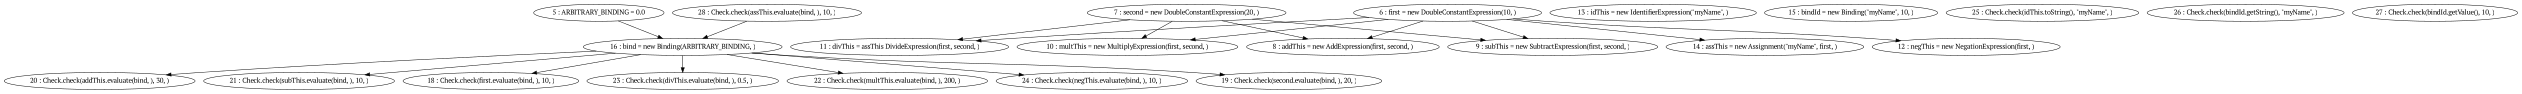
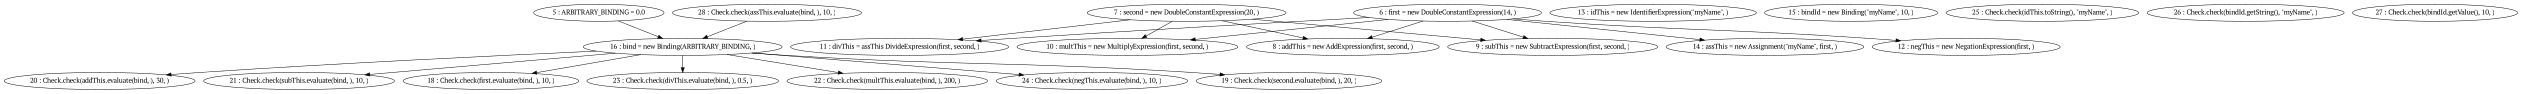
(1448, 13) -> (1448, 13)
